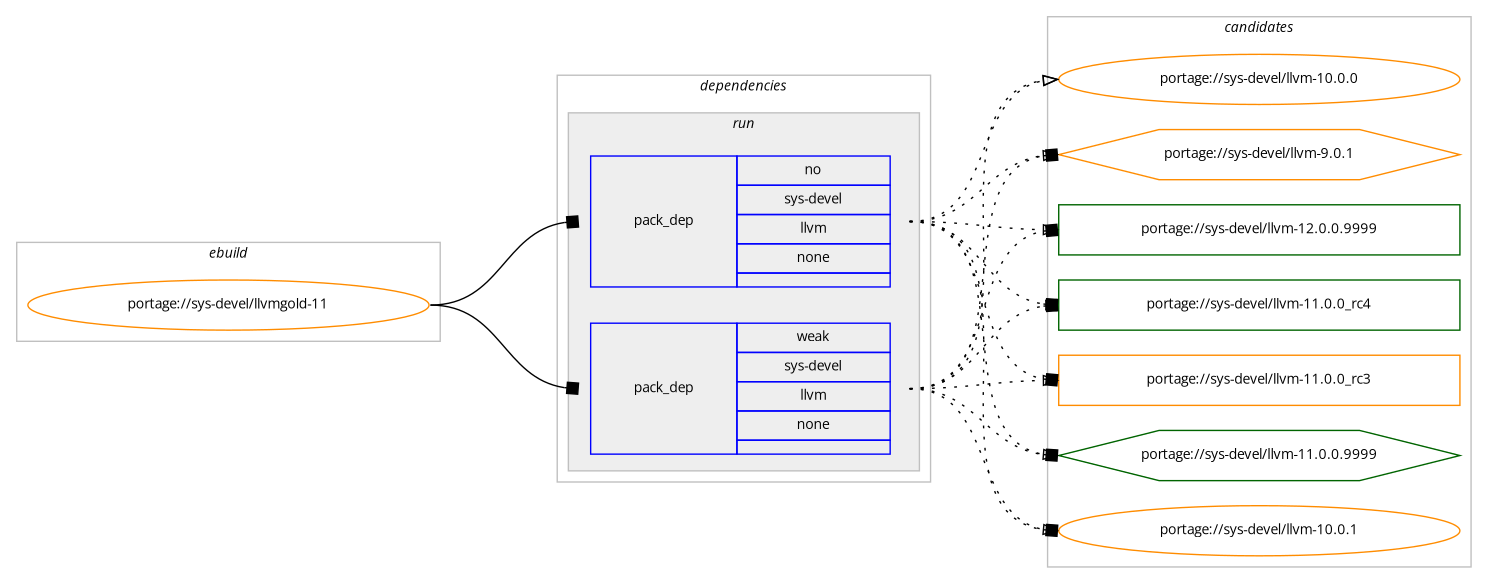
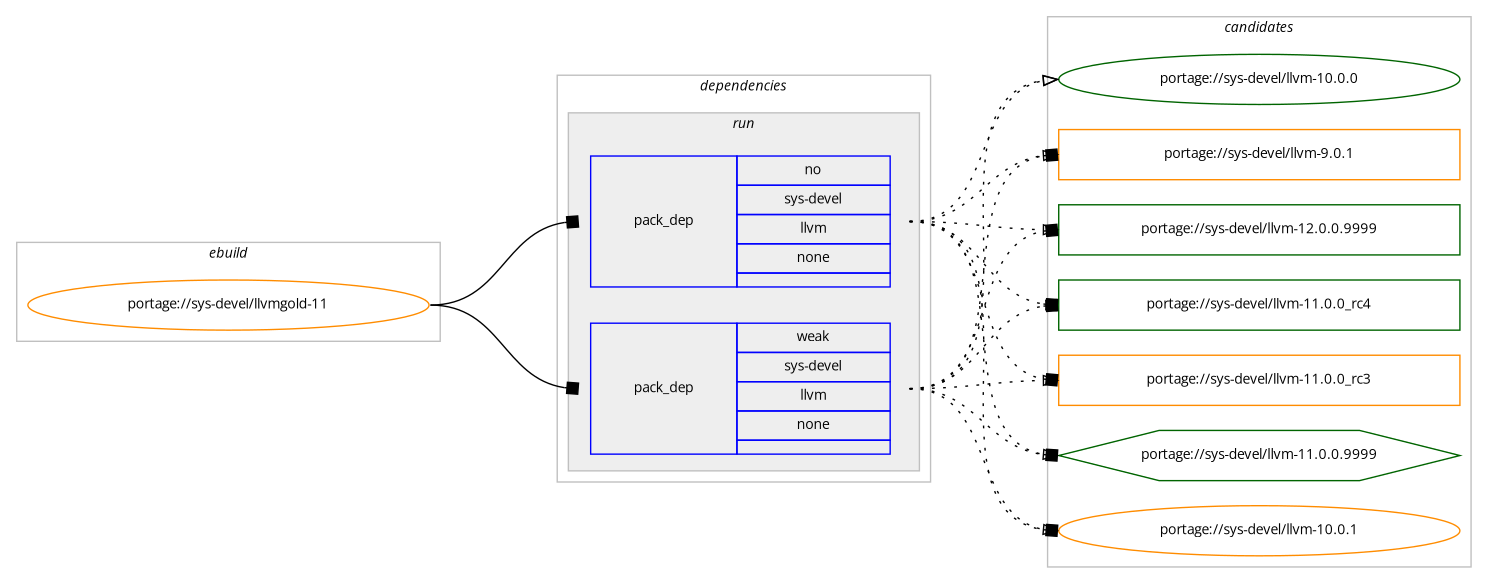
(1259, 79) -> (1259, 79)
(1259, 155) -> (1259, 155)
